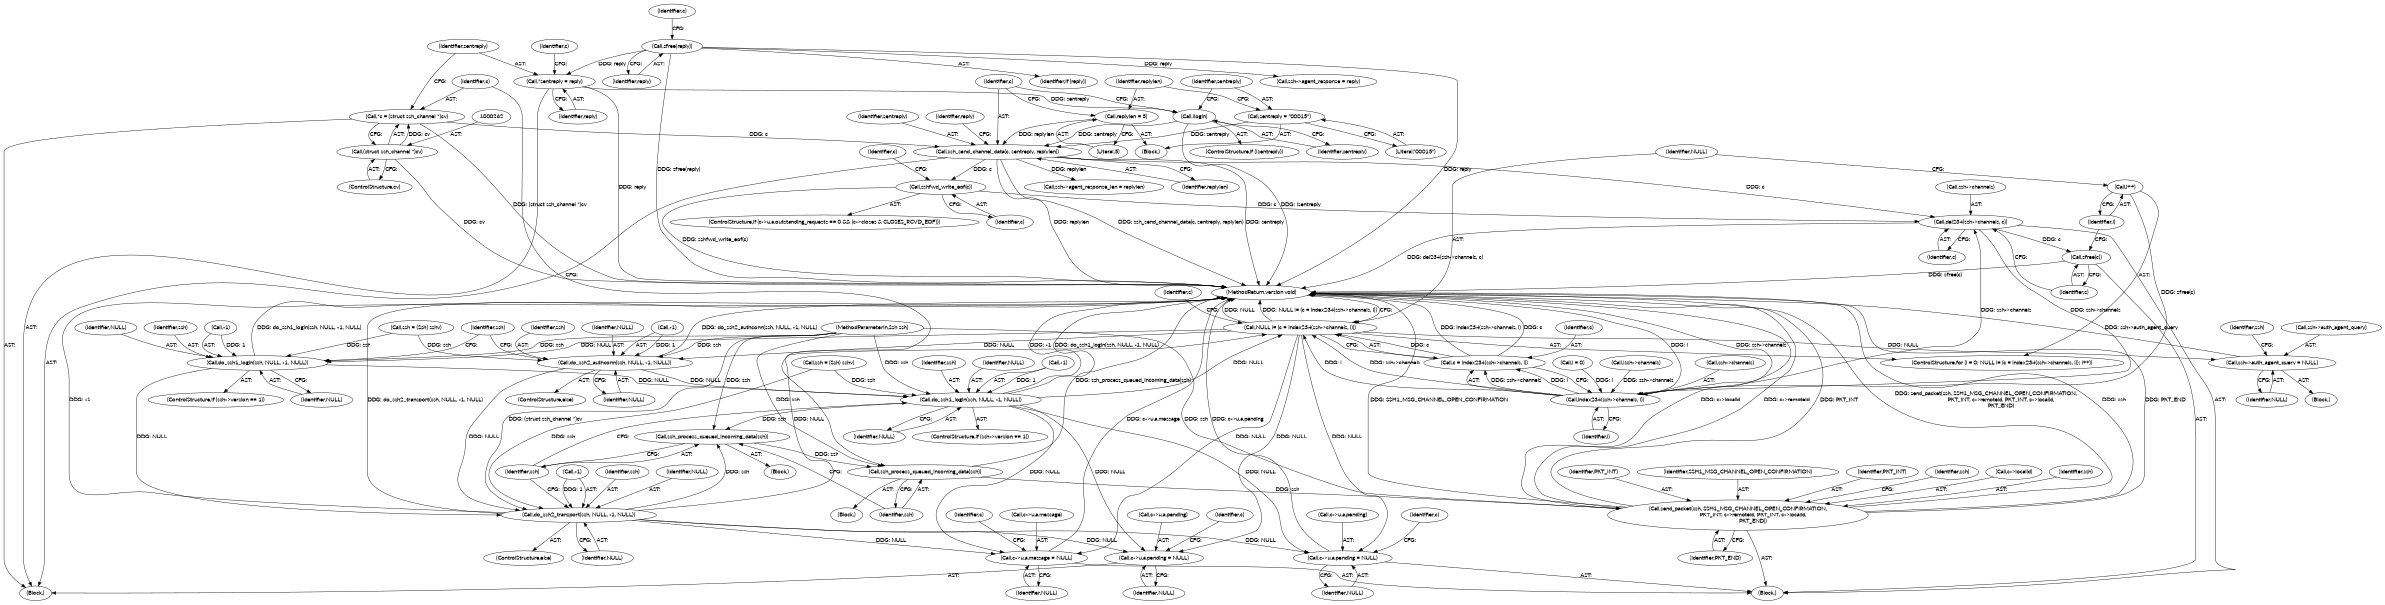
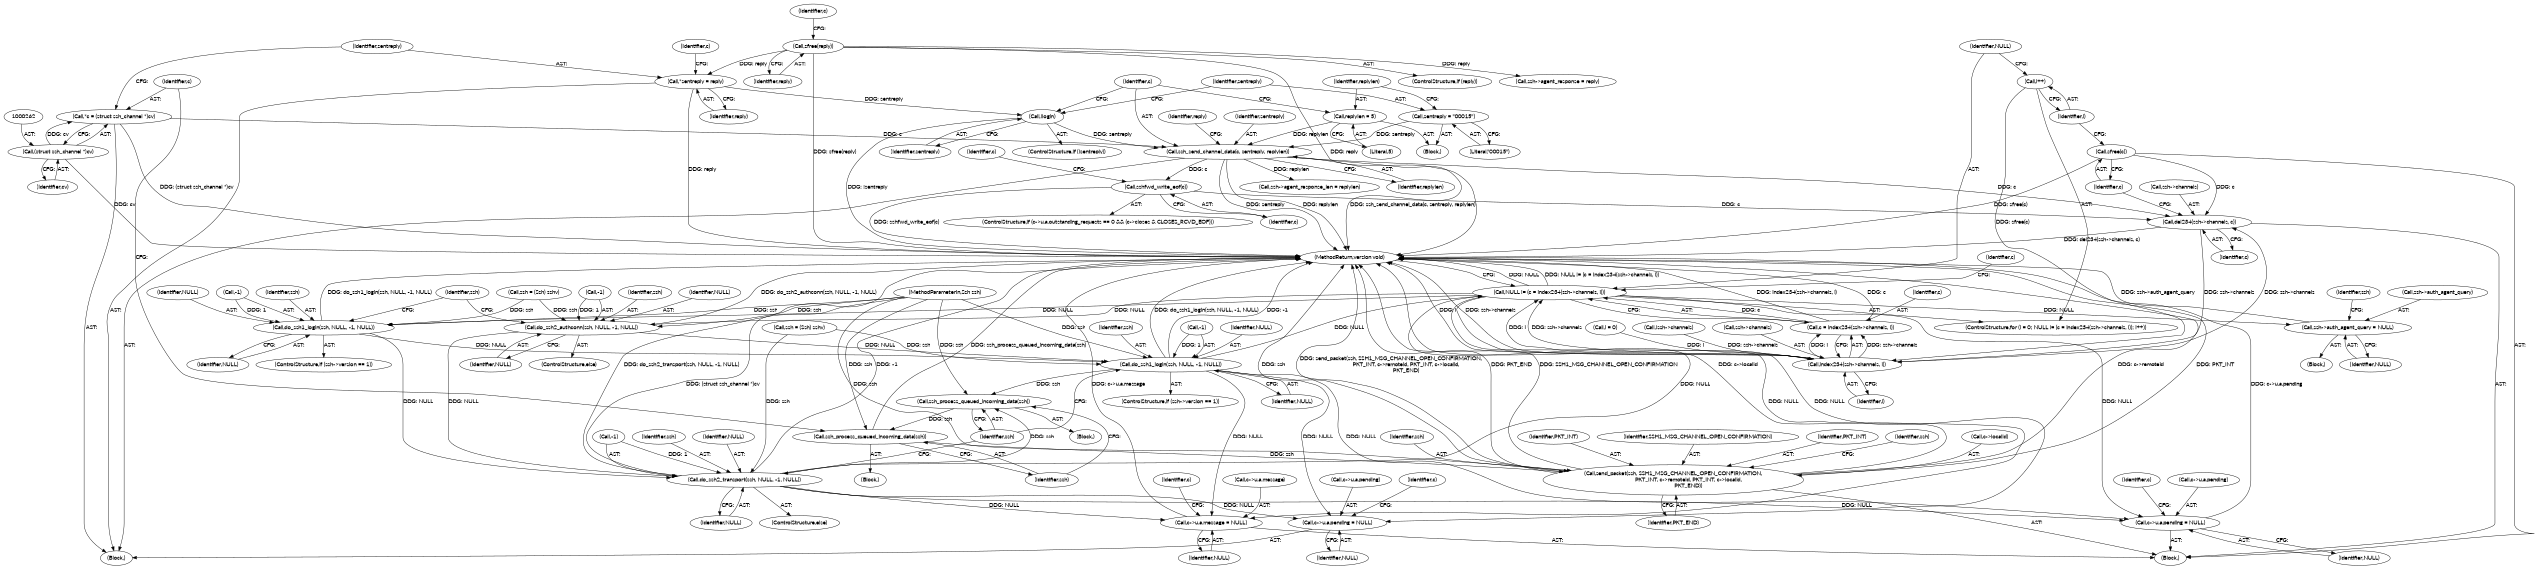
(1063, 82) -> (1445, 82)
(375, 187) -> (53, 187)
(2031, 239) -> (2191, 168)
